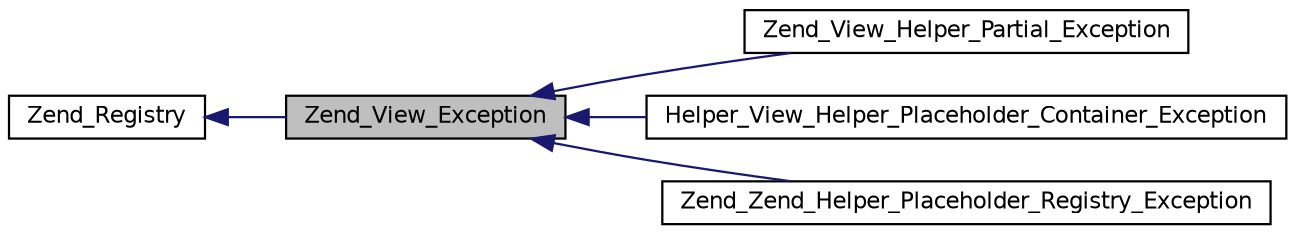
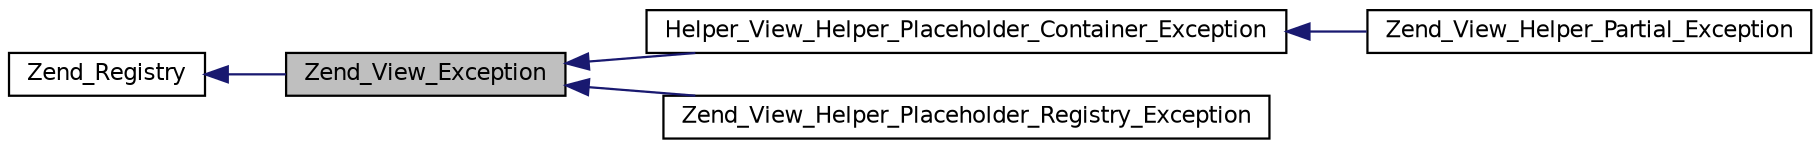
(672, 70) -> (1338, 32)
(966, 203) -> (966, 117)
